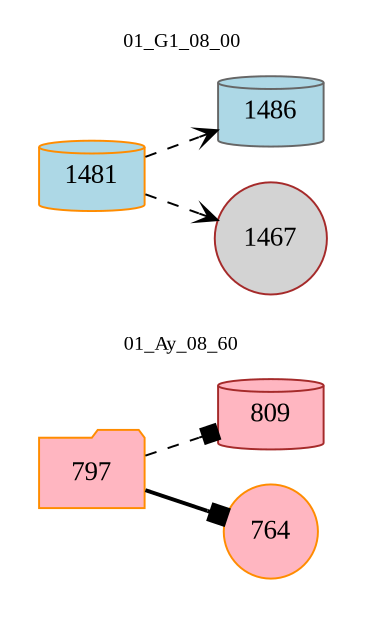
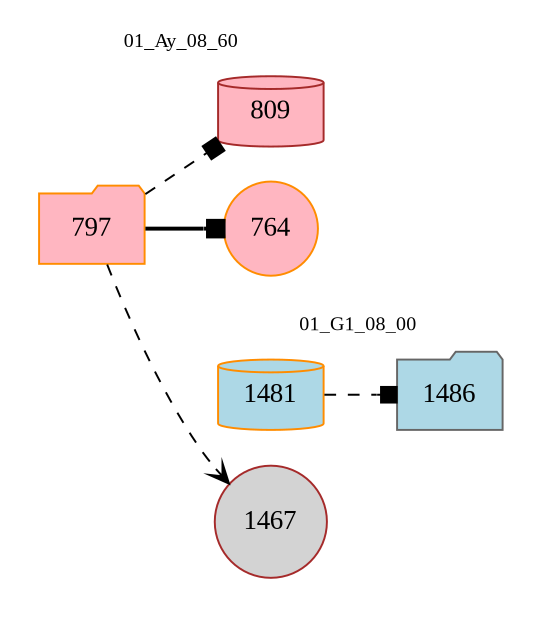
(271, 111) -> (450, 395)
(172, 147) -> (351, 395)
(172, 204) -> (154, 371)
